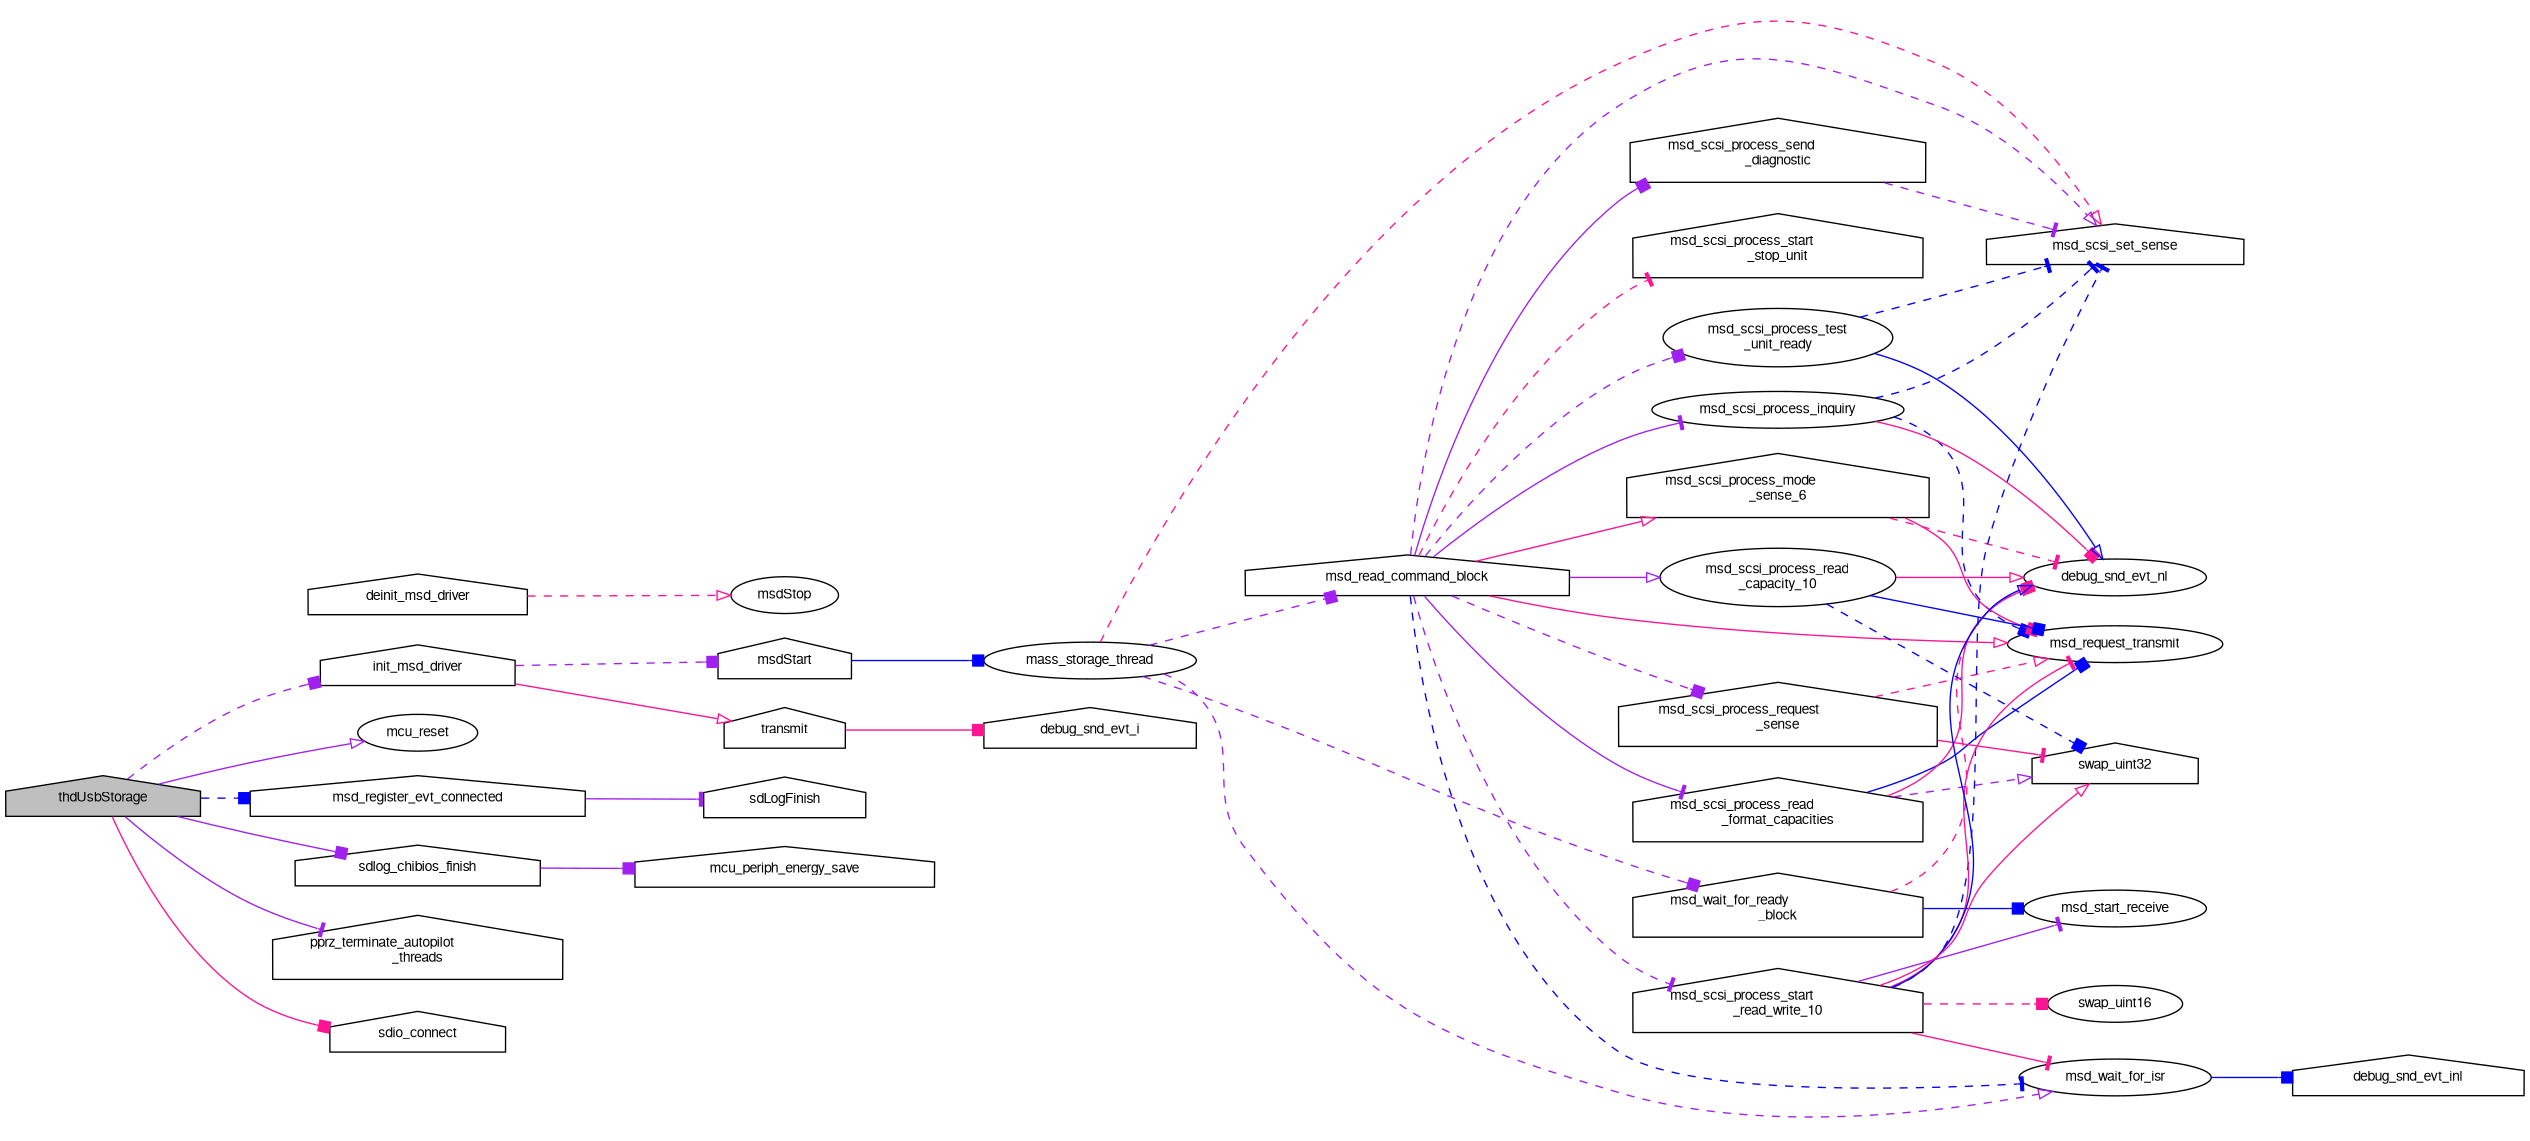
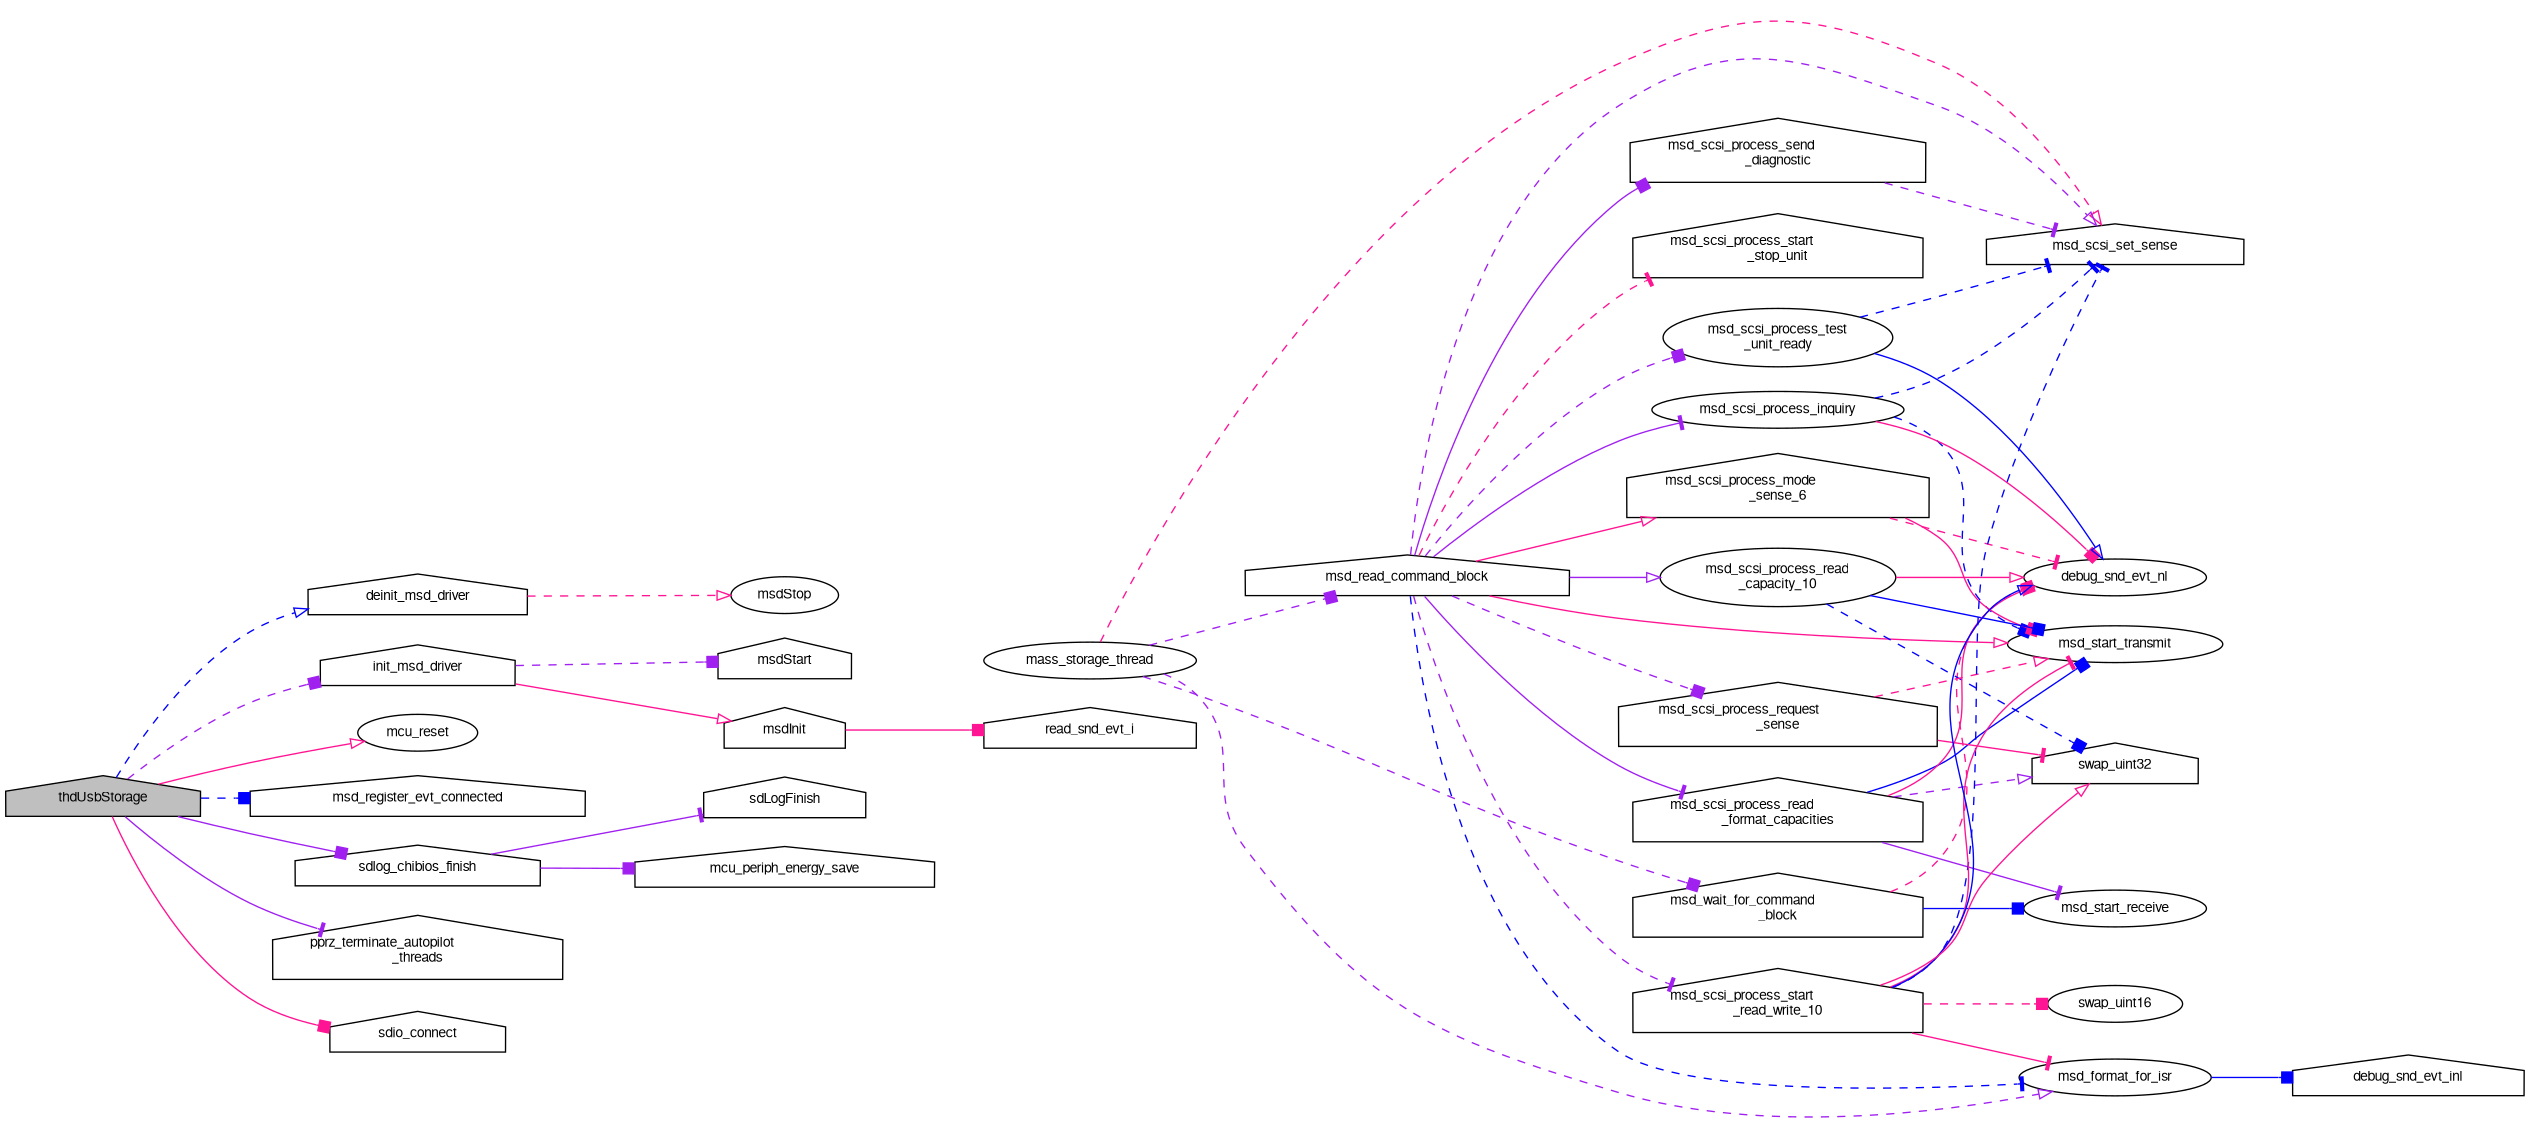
(2115, 644) -> (2115, 644)
(910, 661) -> none
none -> (192, 679)
(785, 730) -> (785, 730)
(1090, 730) -> (1090, 730)
(254, 762) -> (254, 762)
(641, 799) -> (594, 835)
(1778, 909) -> (1778, 909)
(1956, 953) -> (1960, 865)
(2115, 1077) -> (2115, 1077)
